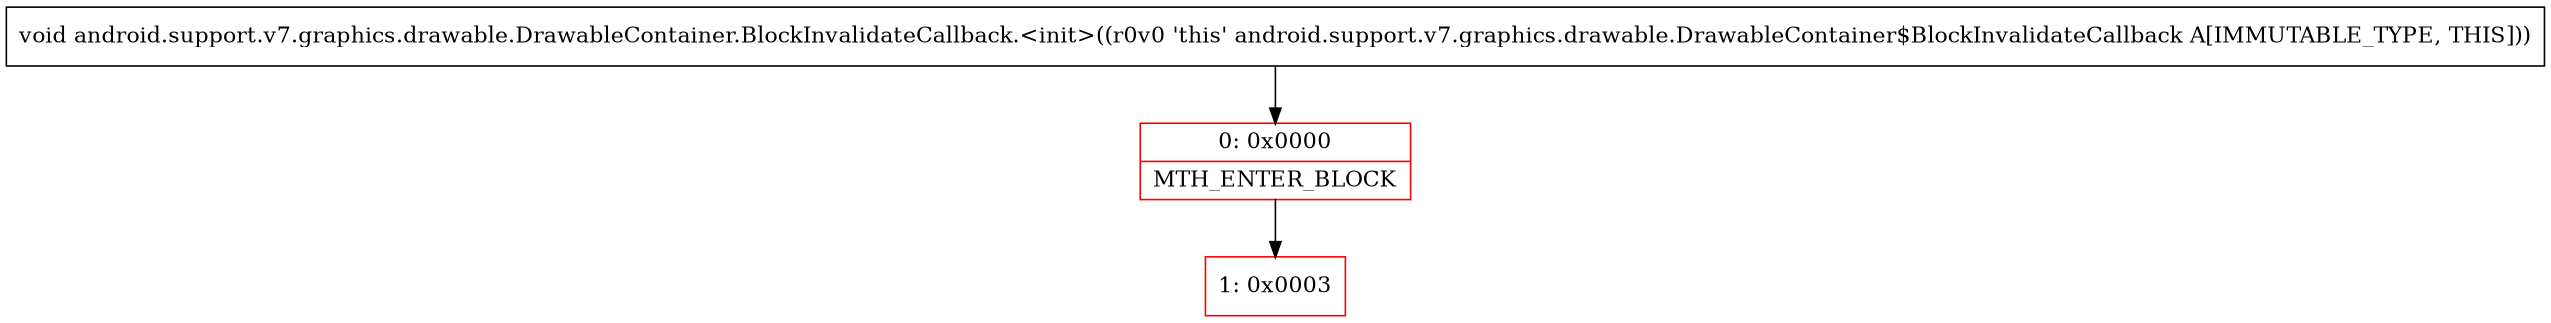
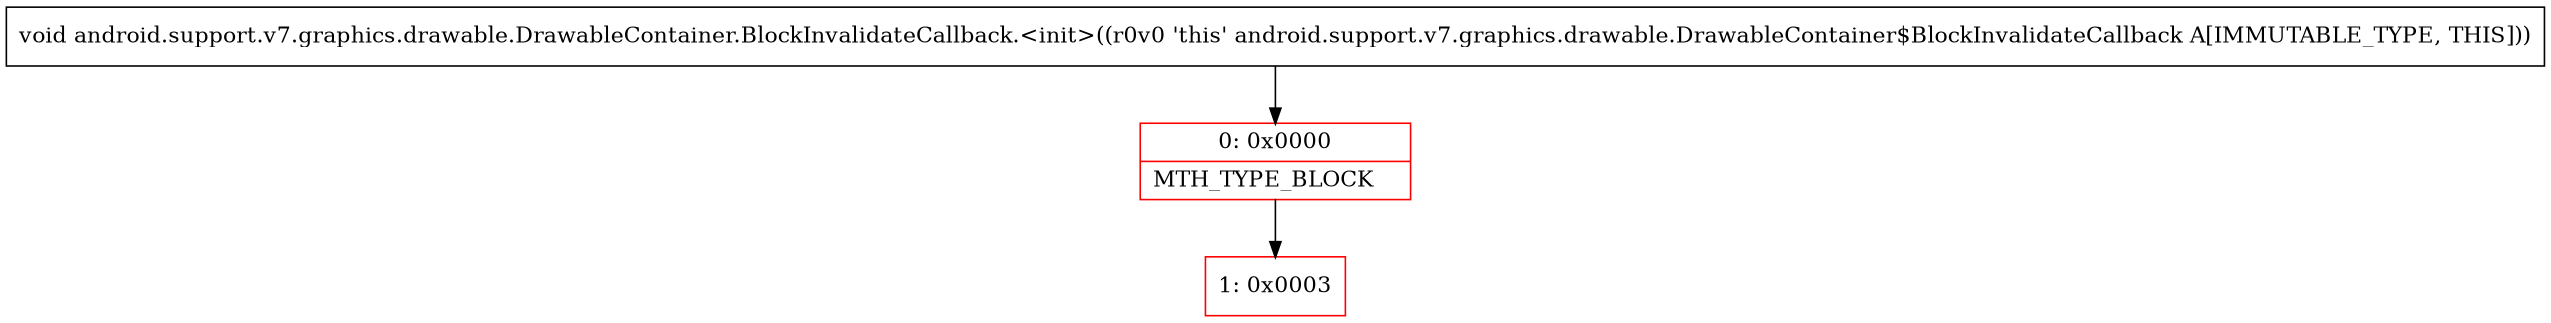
(1275, 180) -> (1263, 180)
